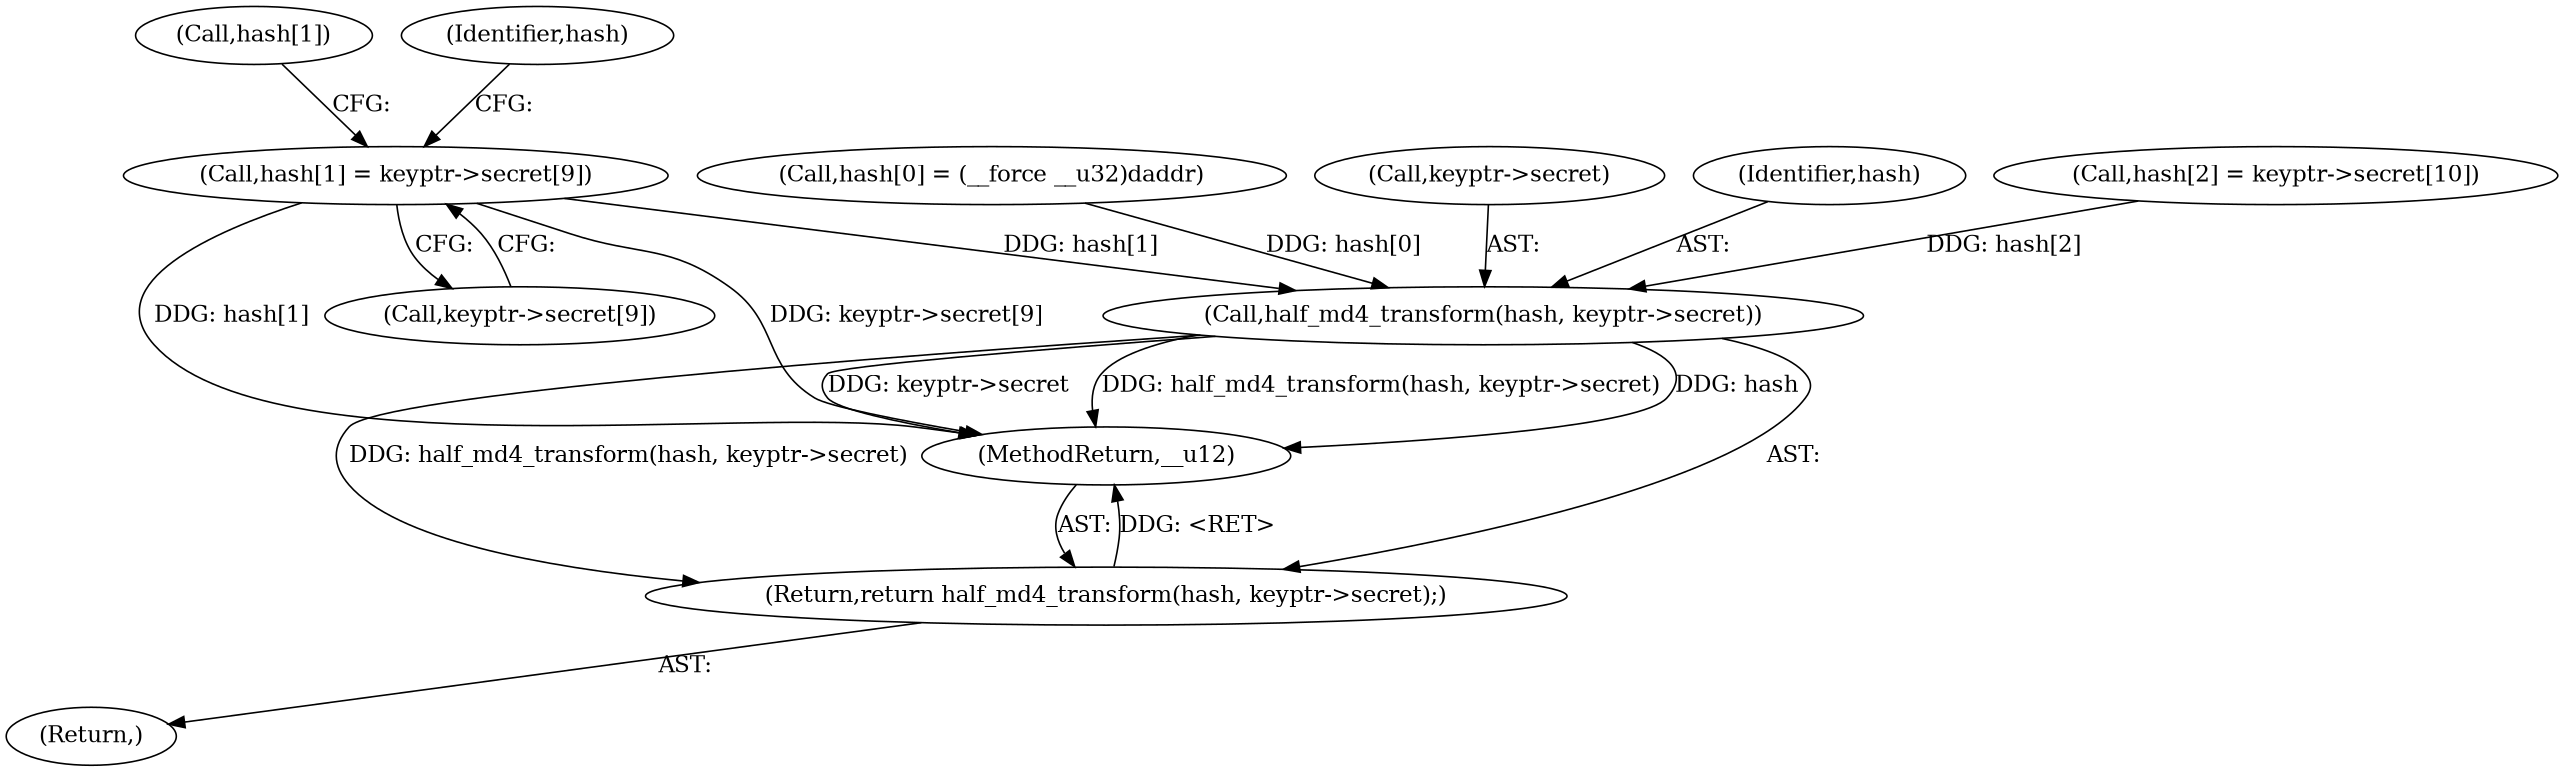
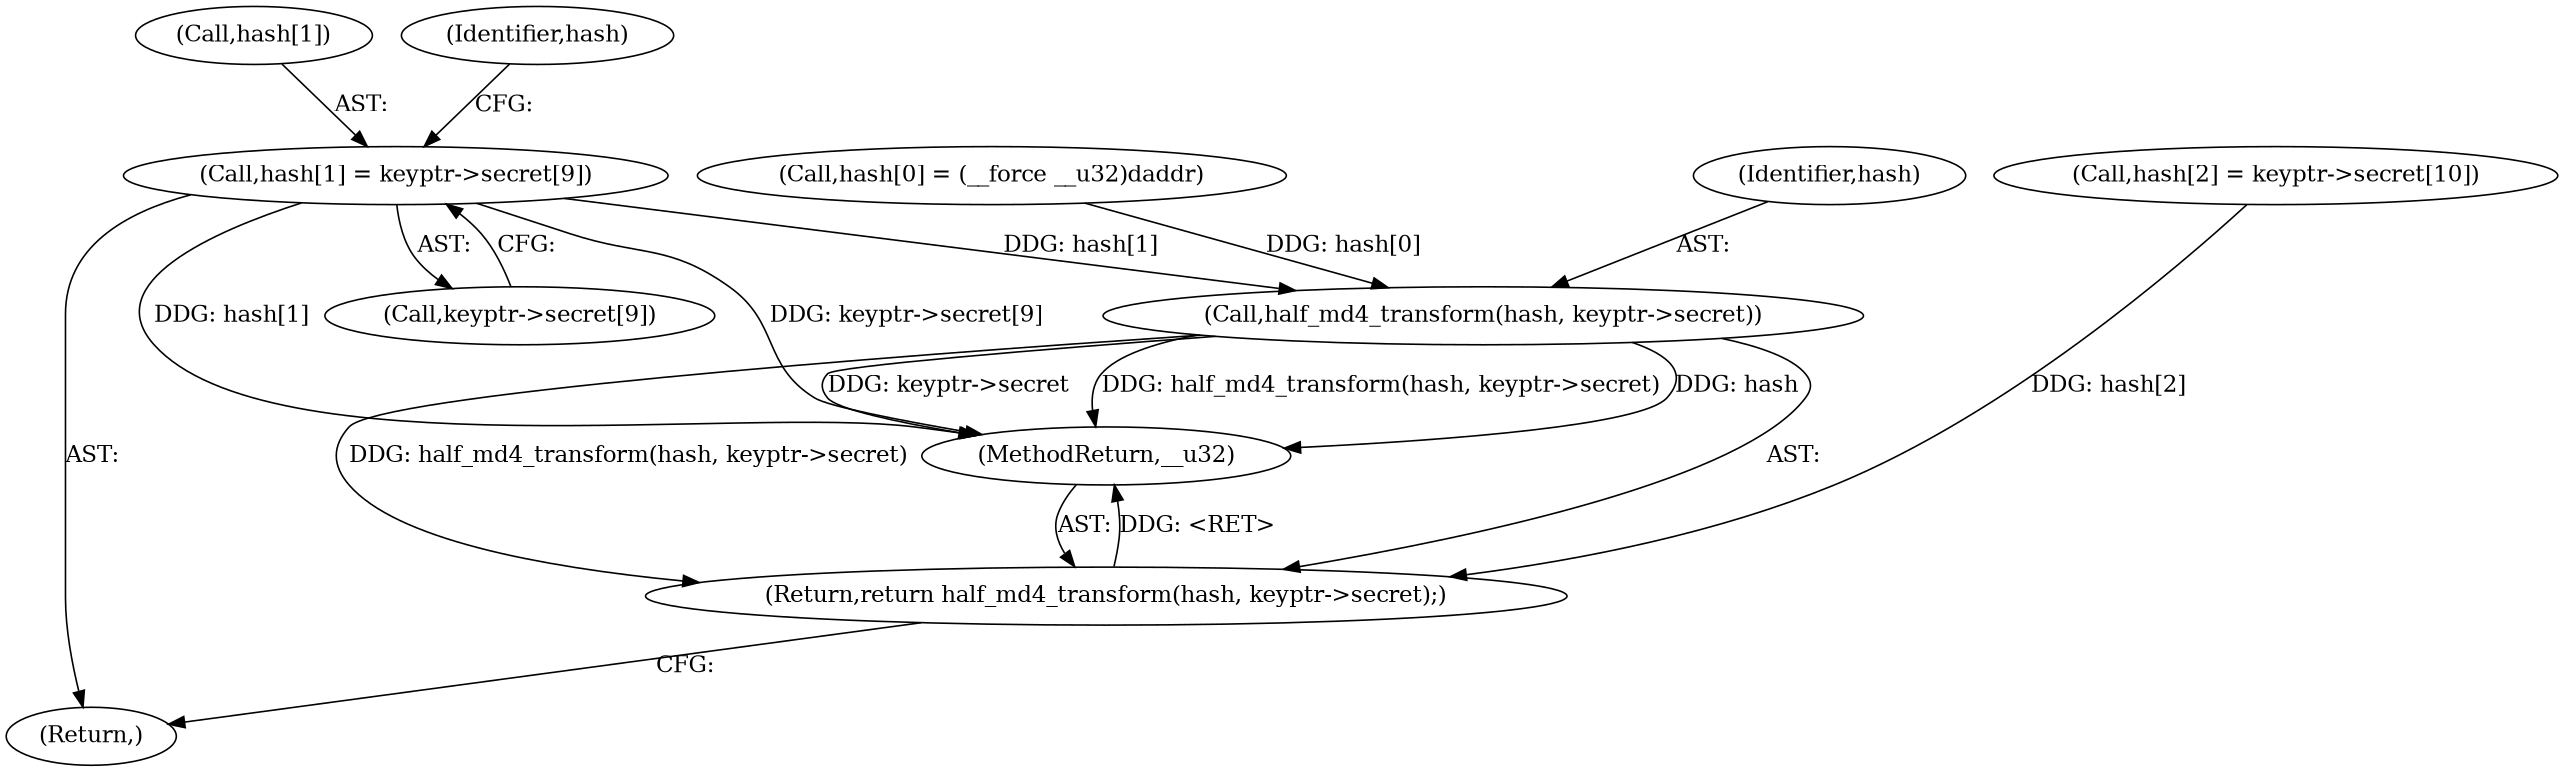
(365, 106) -> (365, 106)
(1490, 176) -> none
(1892, 244) -> (1889, 460)
(448, 246) -> (448, 246)
none -> (65, 410)
(1106, 456) -> (1106, 456)
(689, 666) -> (689, 666)
